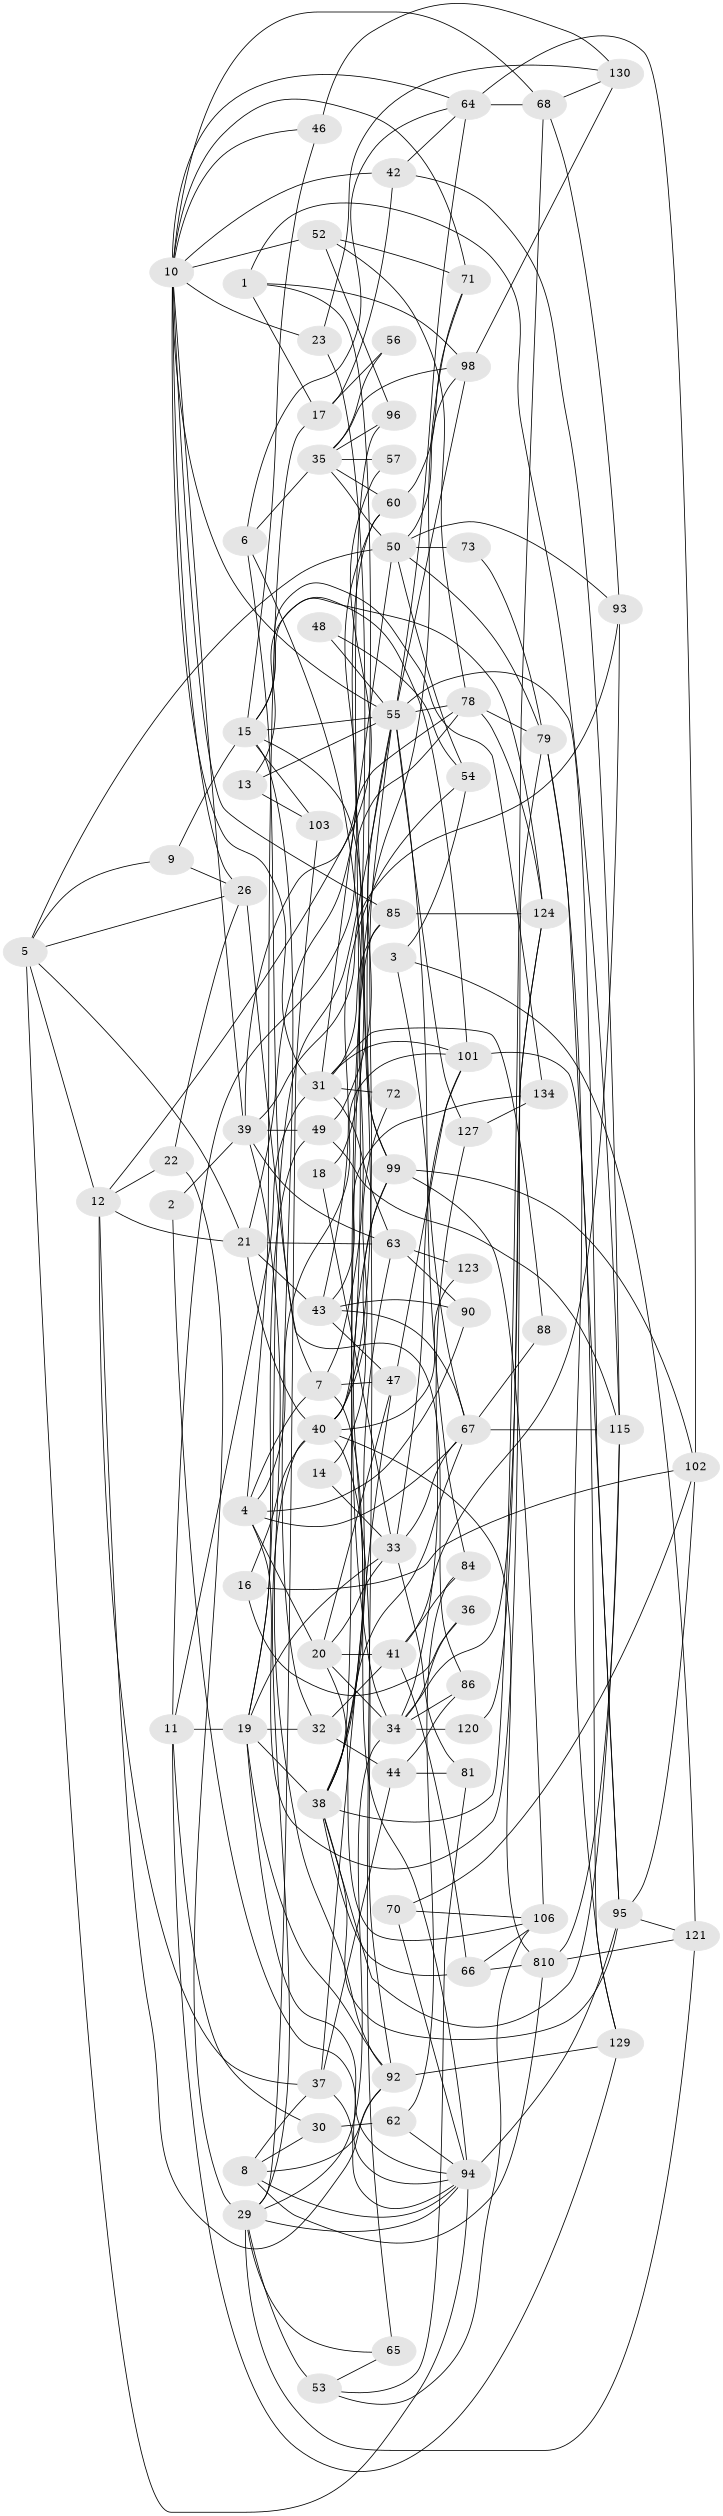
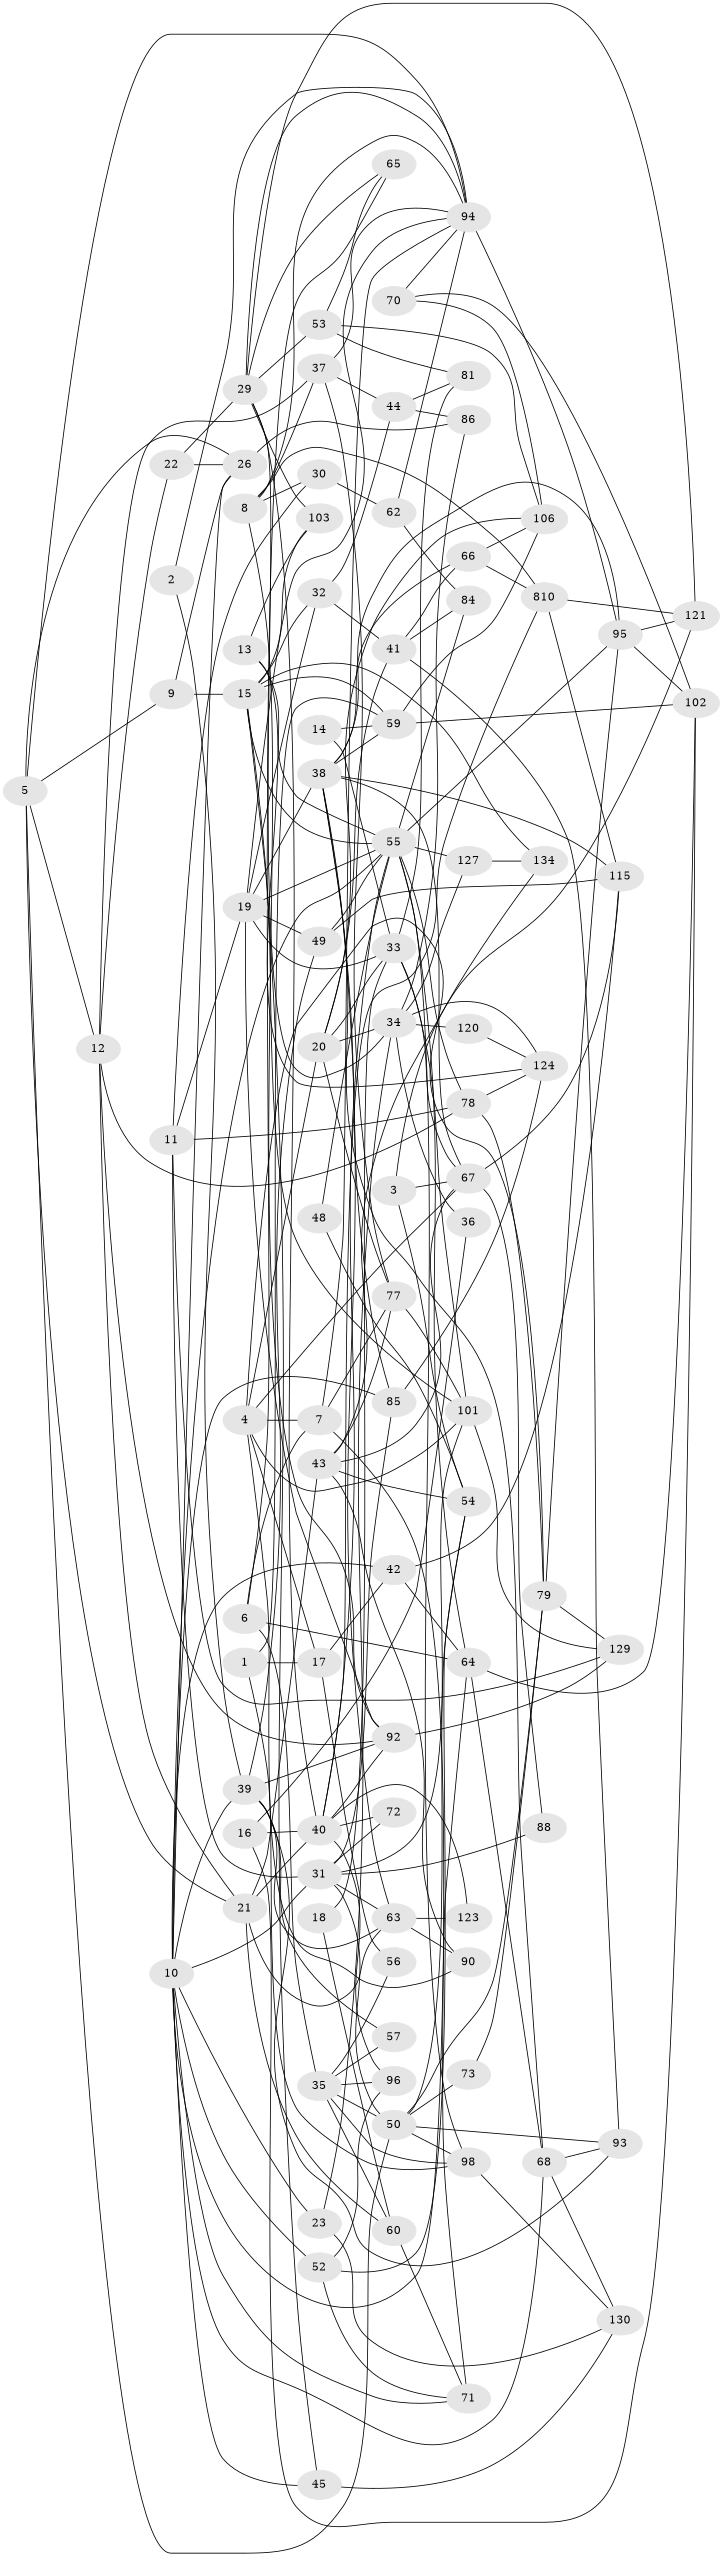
(320, 129) -> (320, 2485)
(444, 447) -> (445, 1925)
(568, 690) -> none
(394, 1169) -> (394, 724)
(394, 1381) -> (394, 1297)
